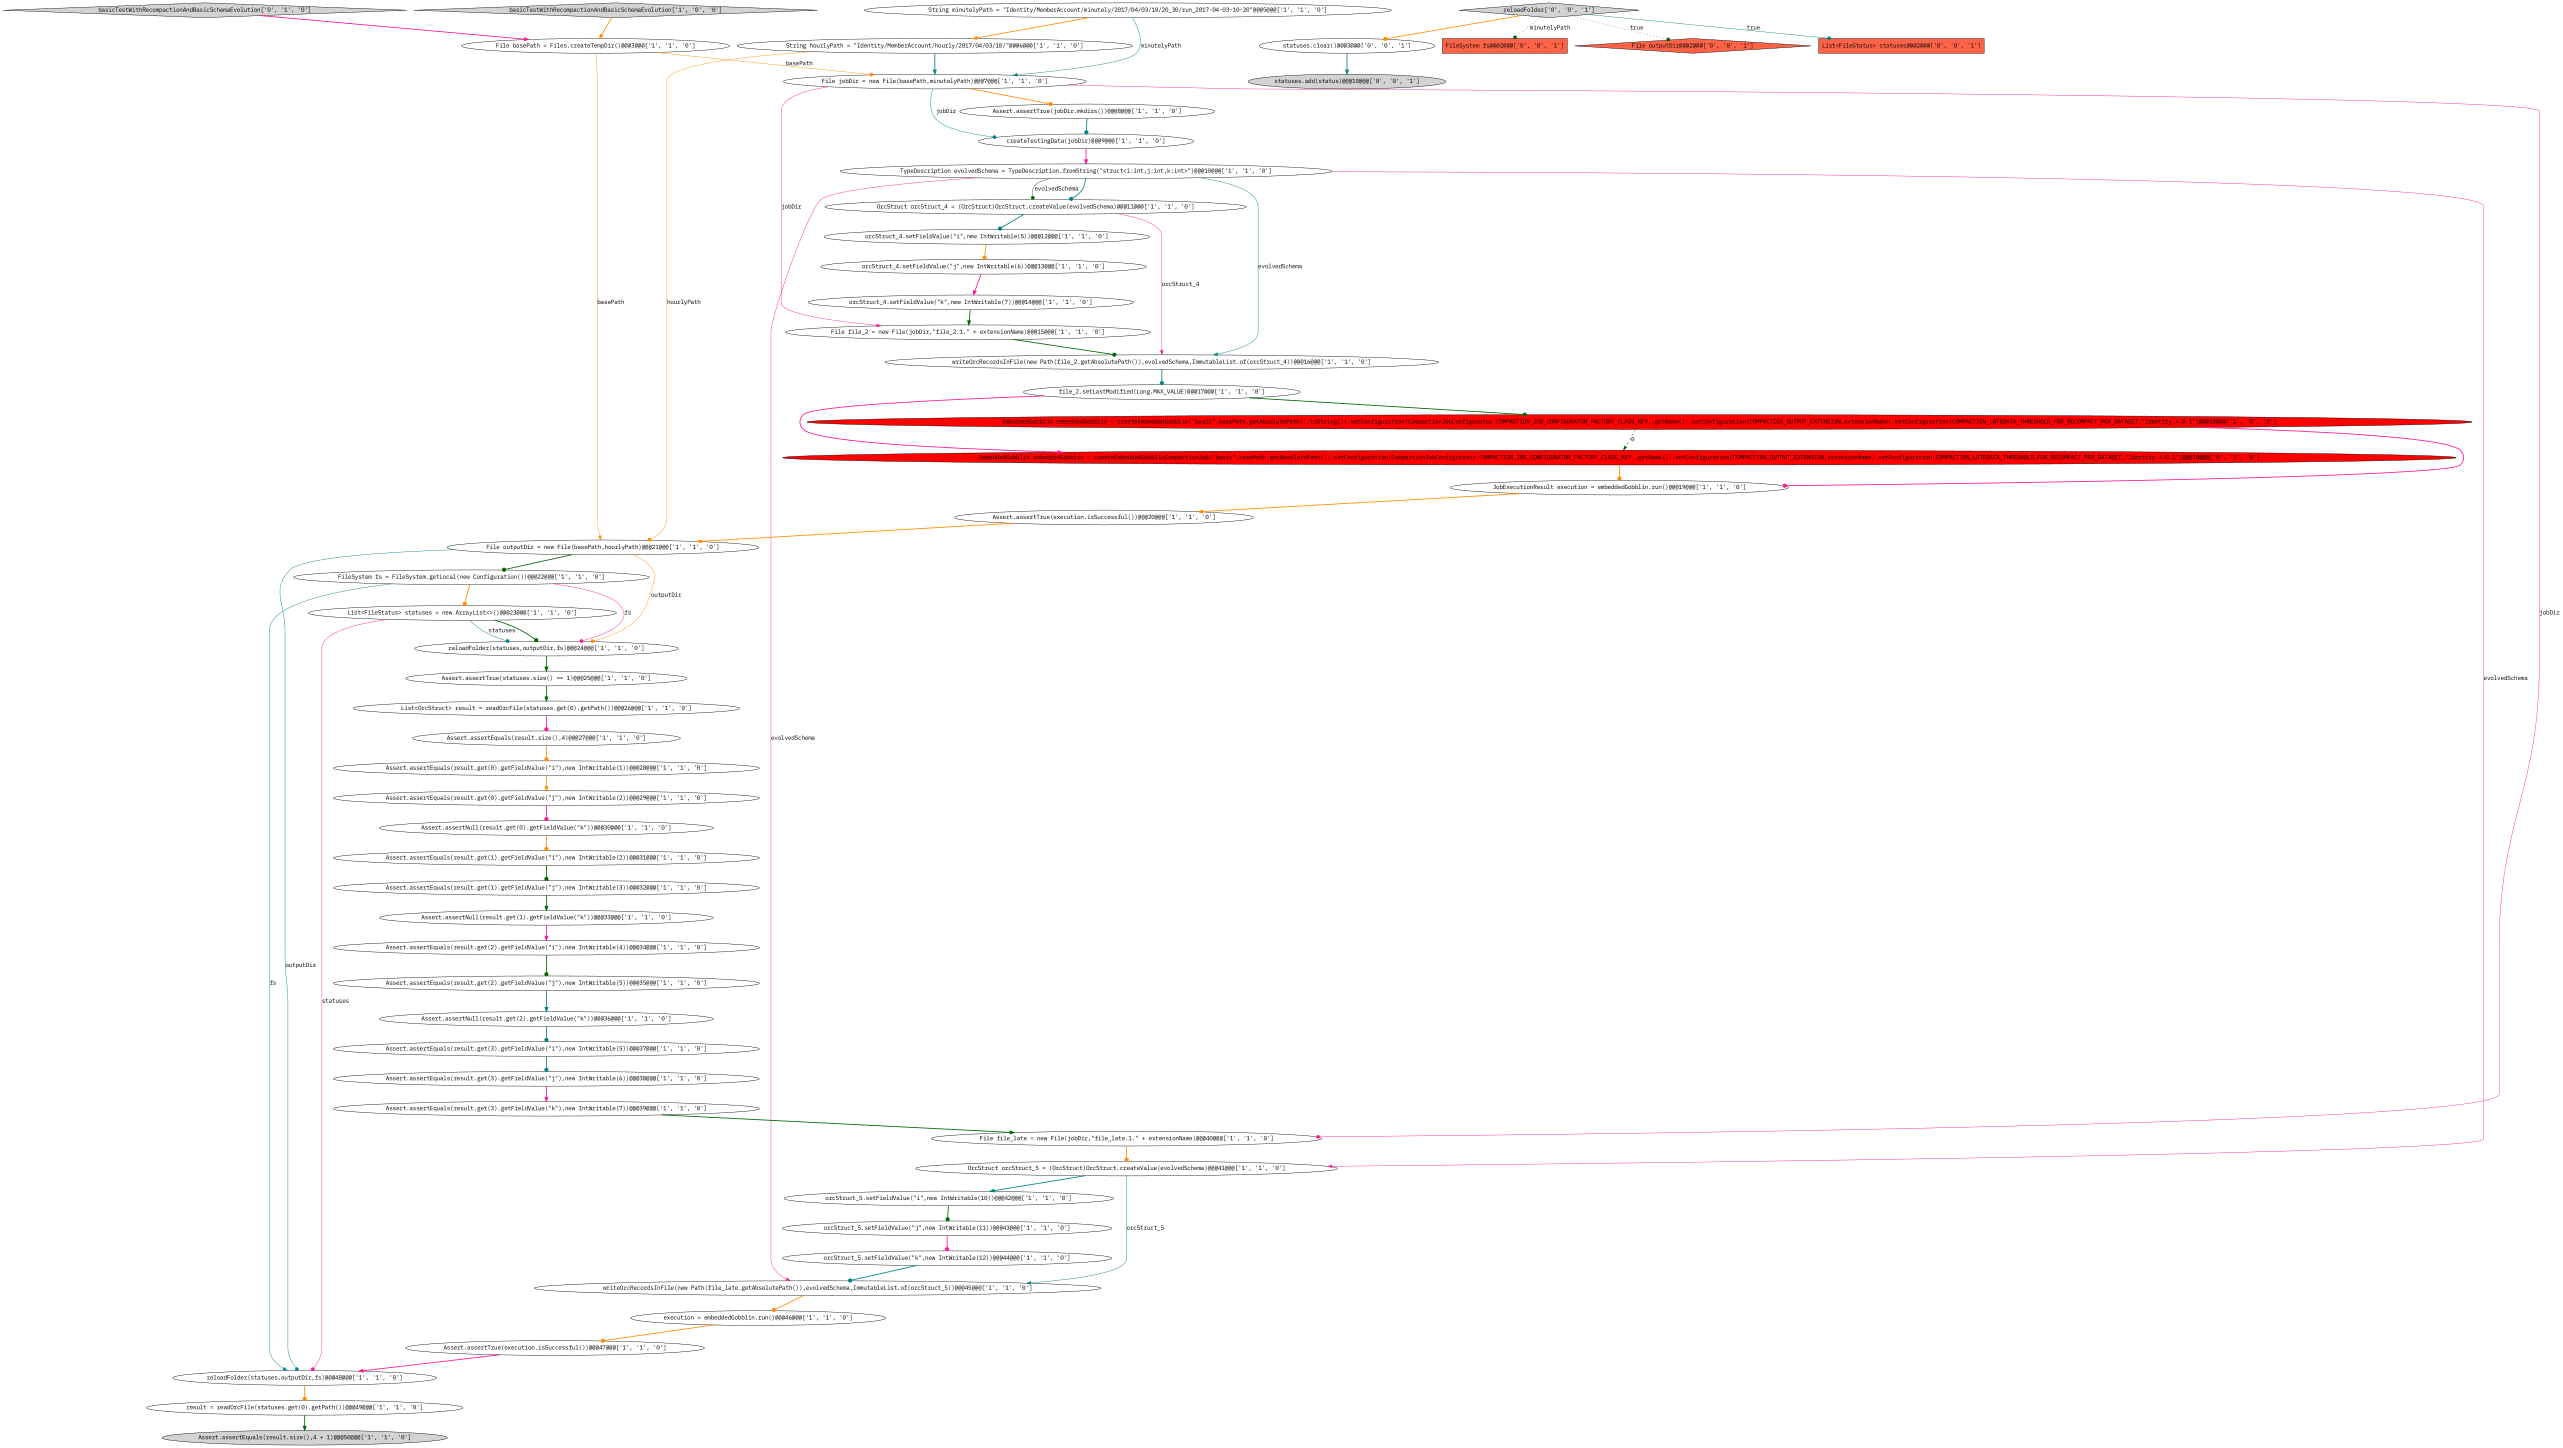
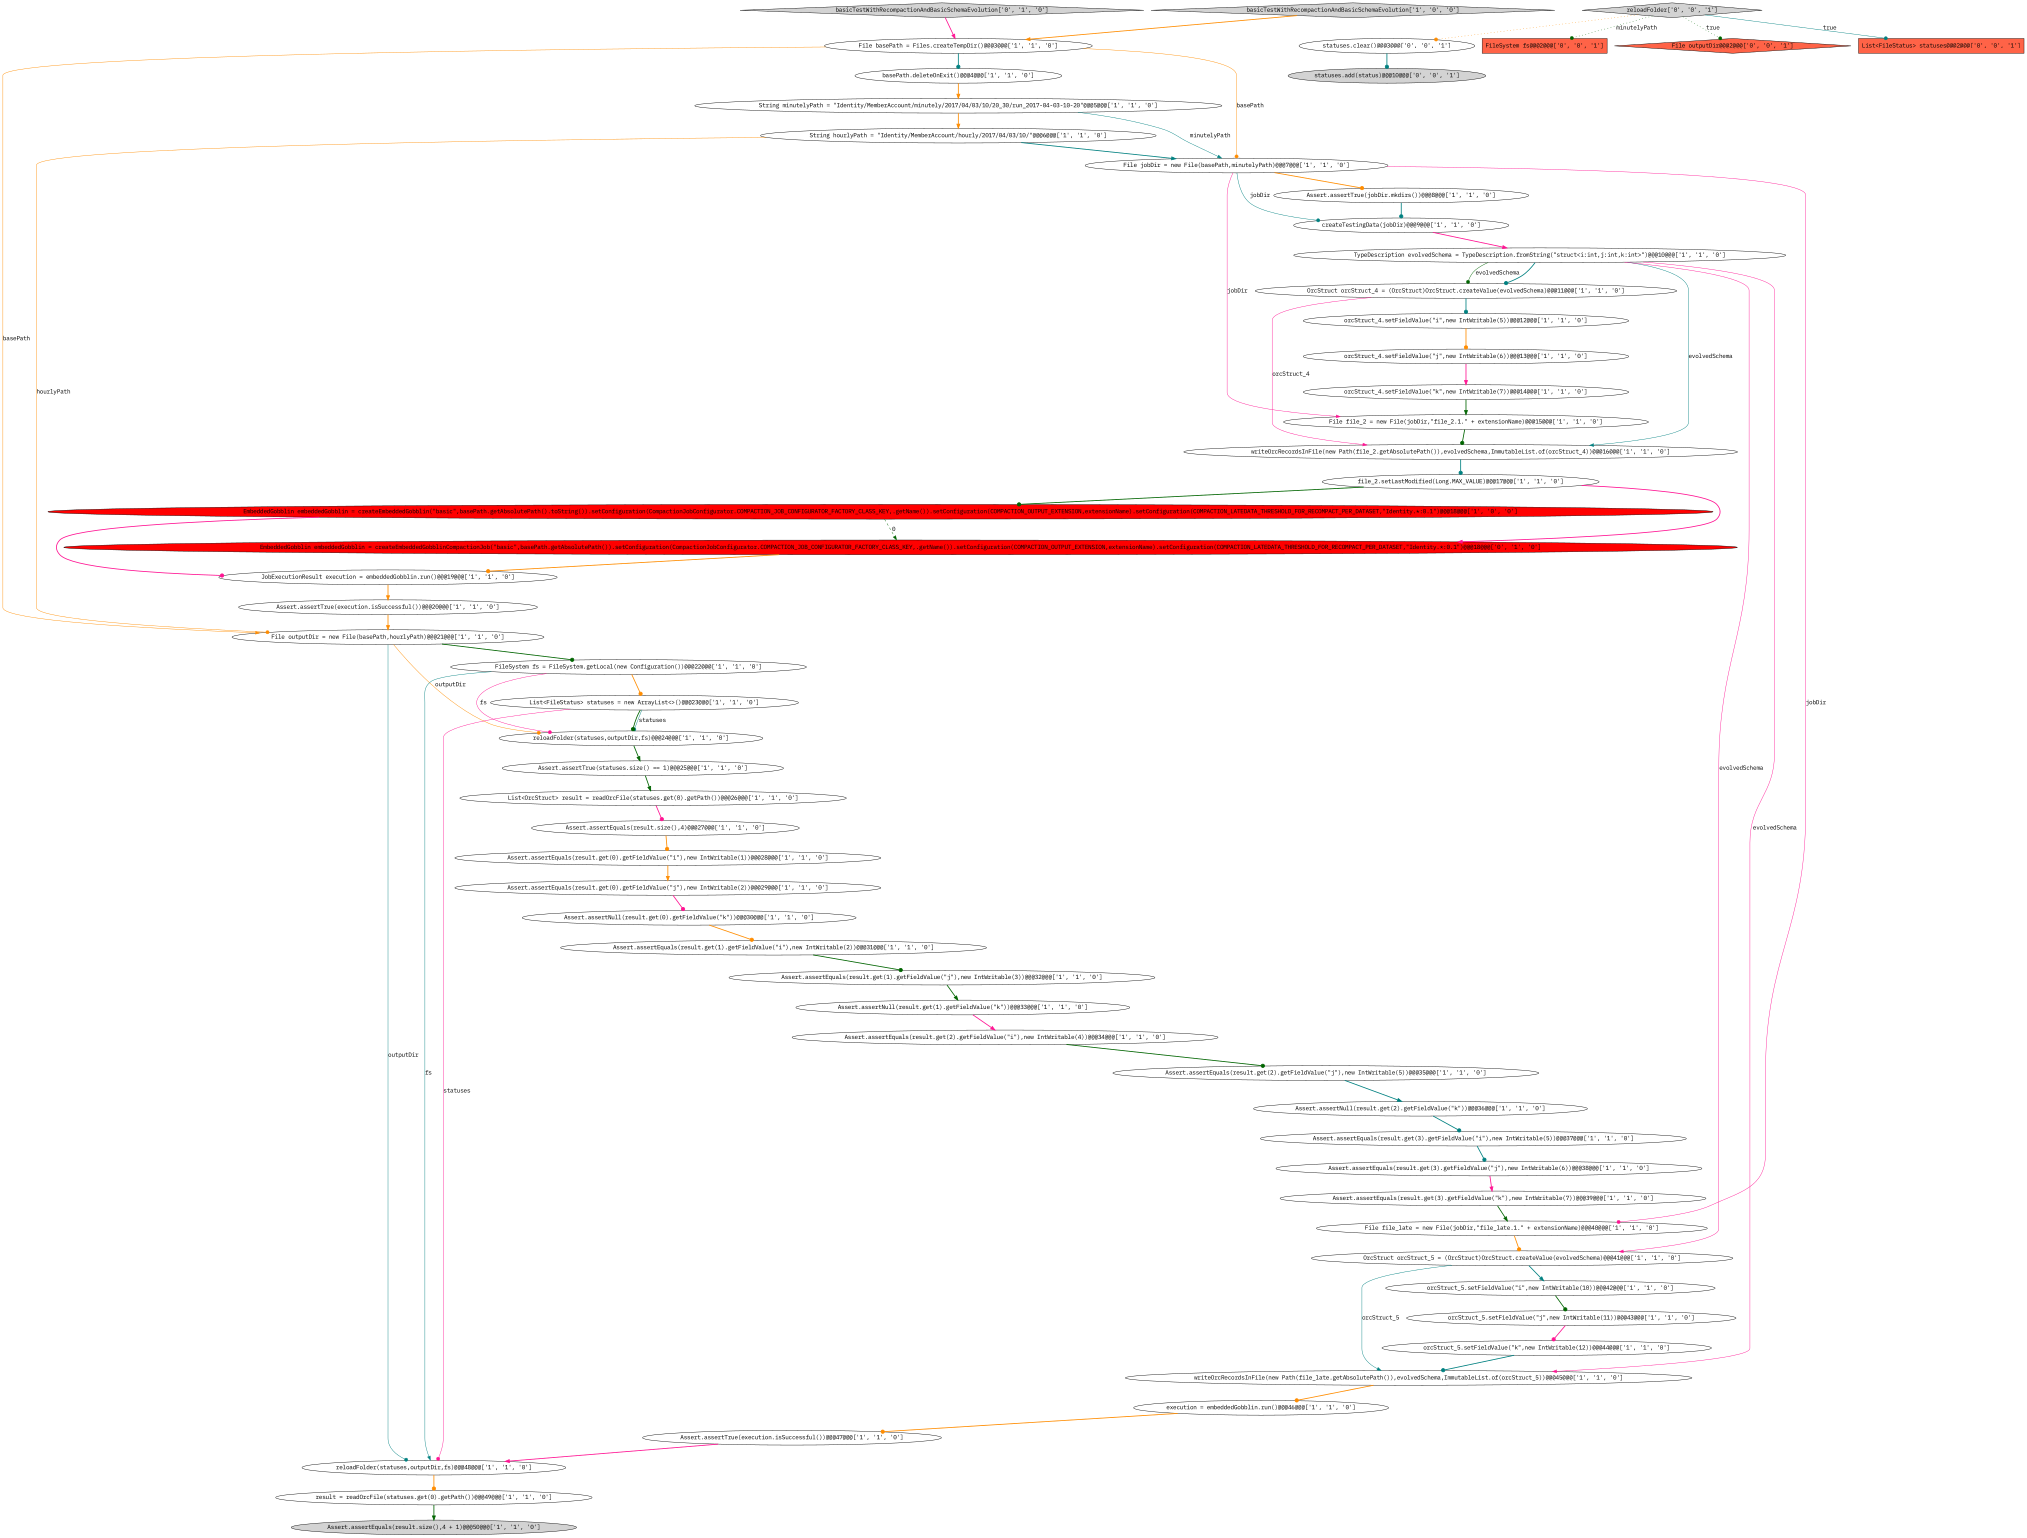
(1454, 27) -> (1538, 27)
(1347, 62) -> (1387, 59)
none -> (958, 76)
